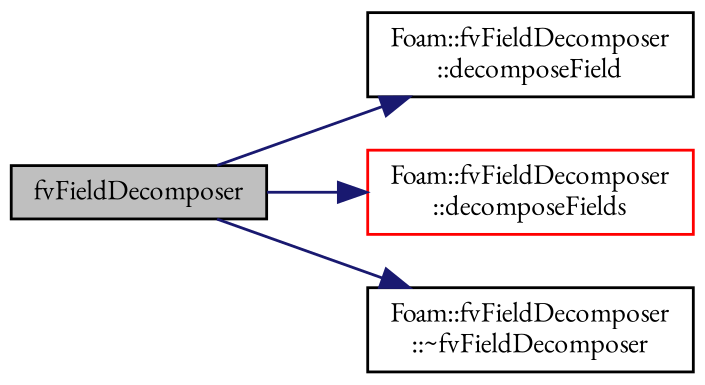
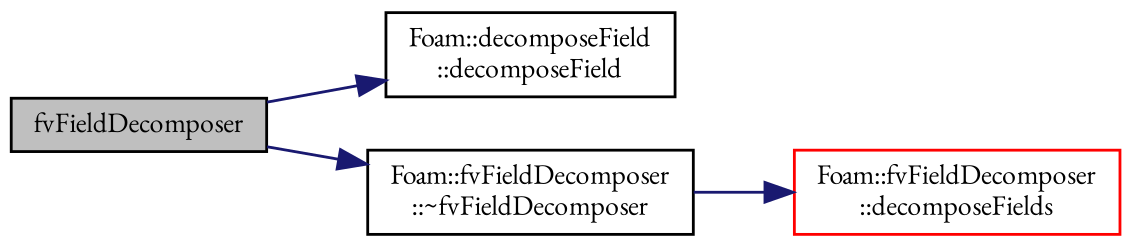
(531, 55) -> (531, 55)
(303, 192) -> (729, 192)
